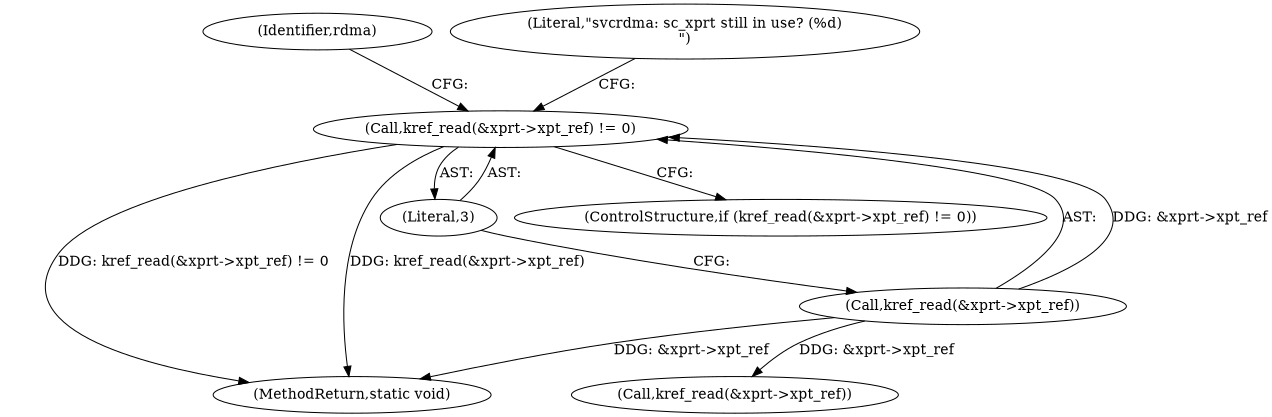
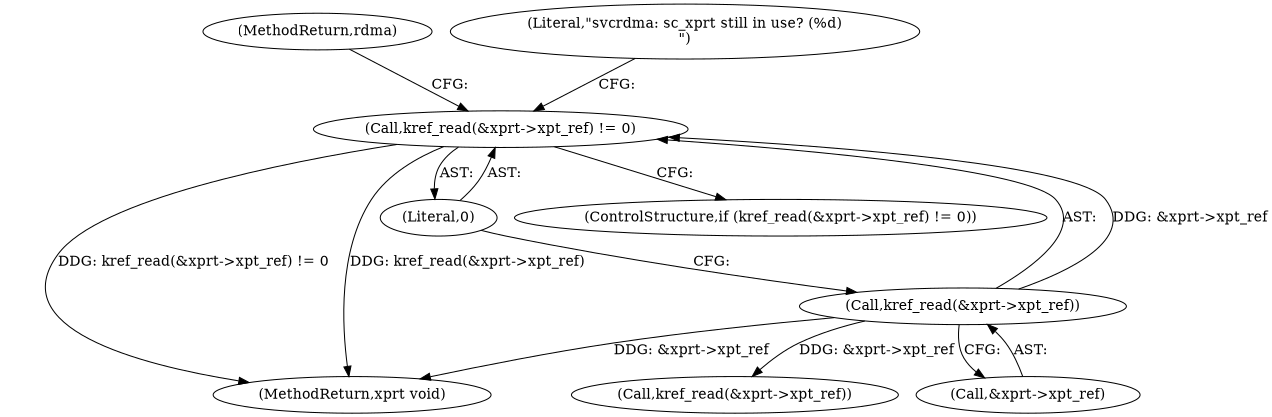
(318, 32) -> (318, 32)
(439, 218) -> (439, 218)
(352, 395) -> (352, 395)
none -> (1028, 395)
